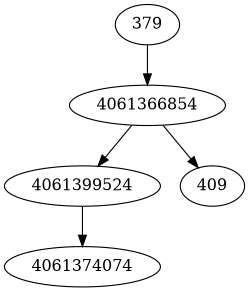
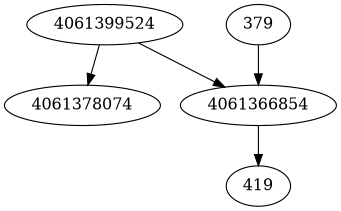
(119, 141) -> (177, 62)
(212, 186) -> (258, 186)
(82, 267) -> (82, 105)
